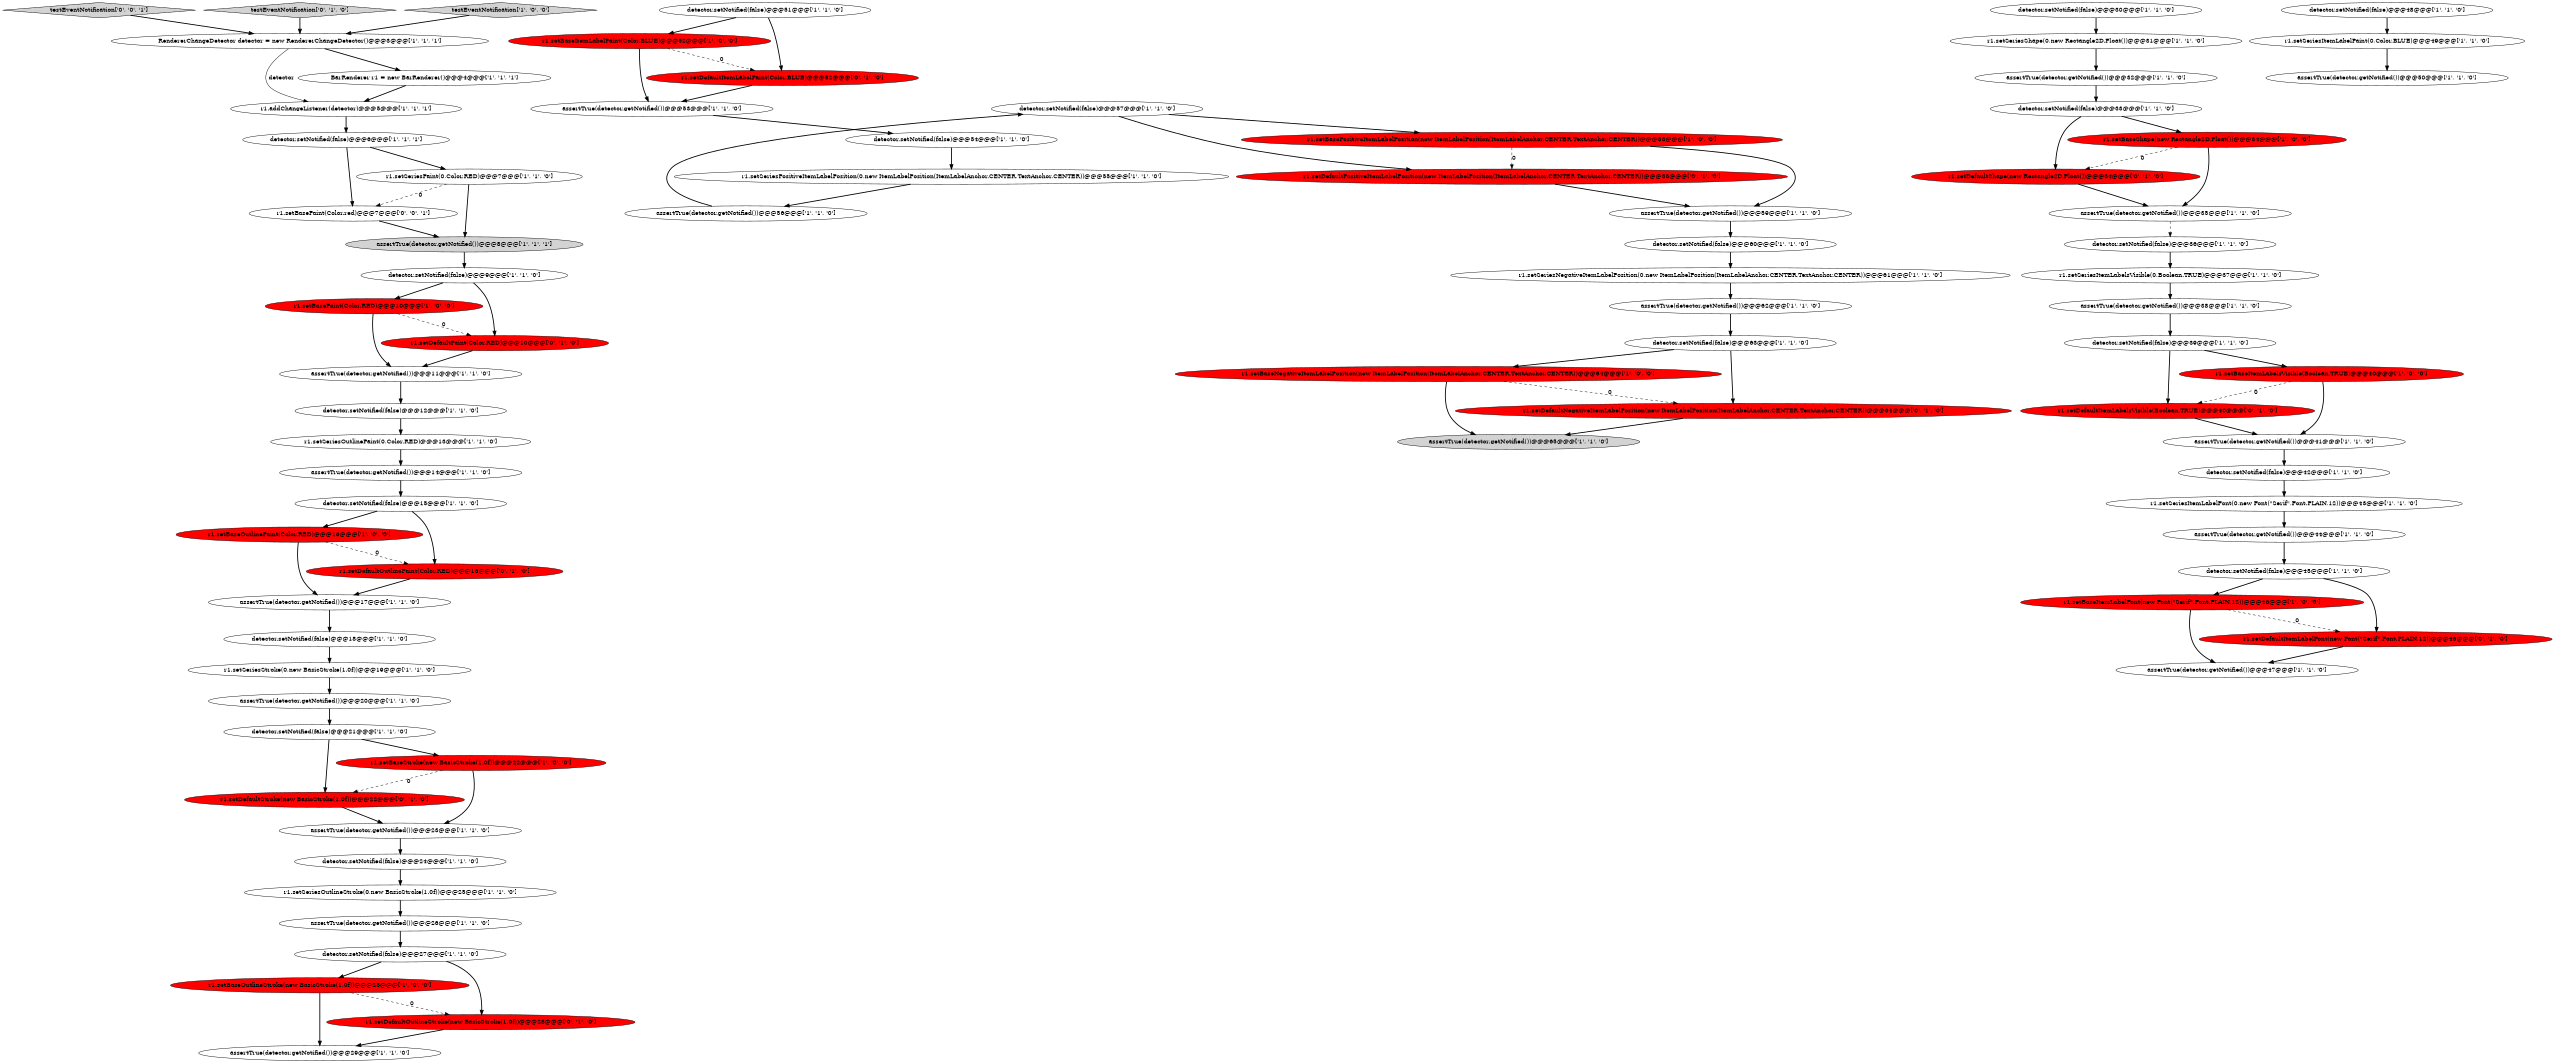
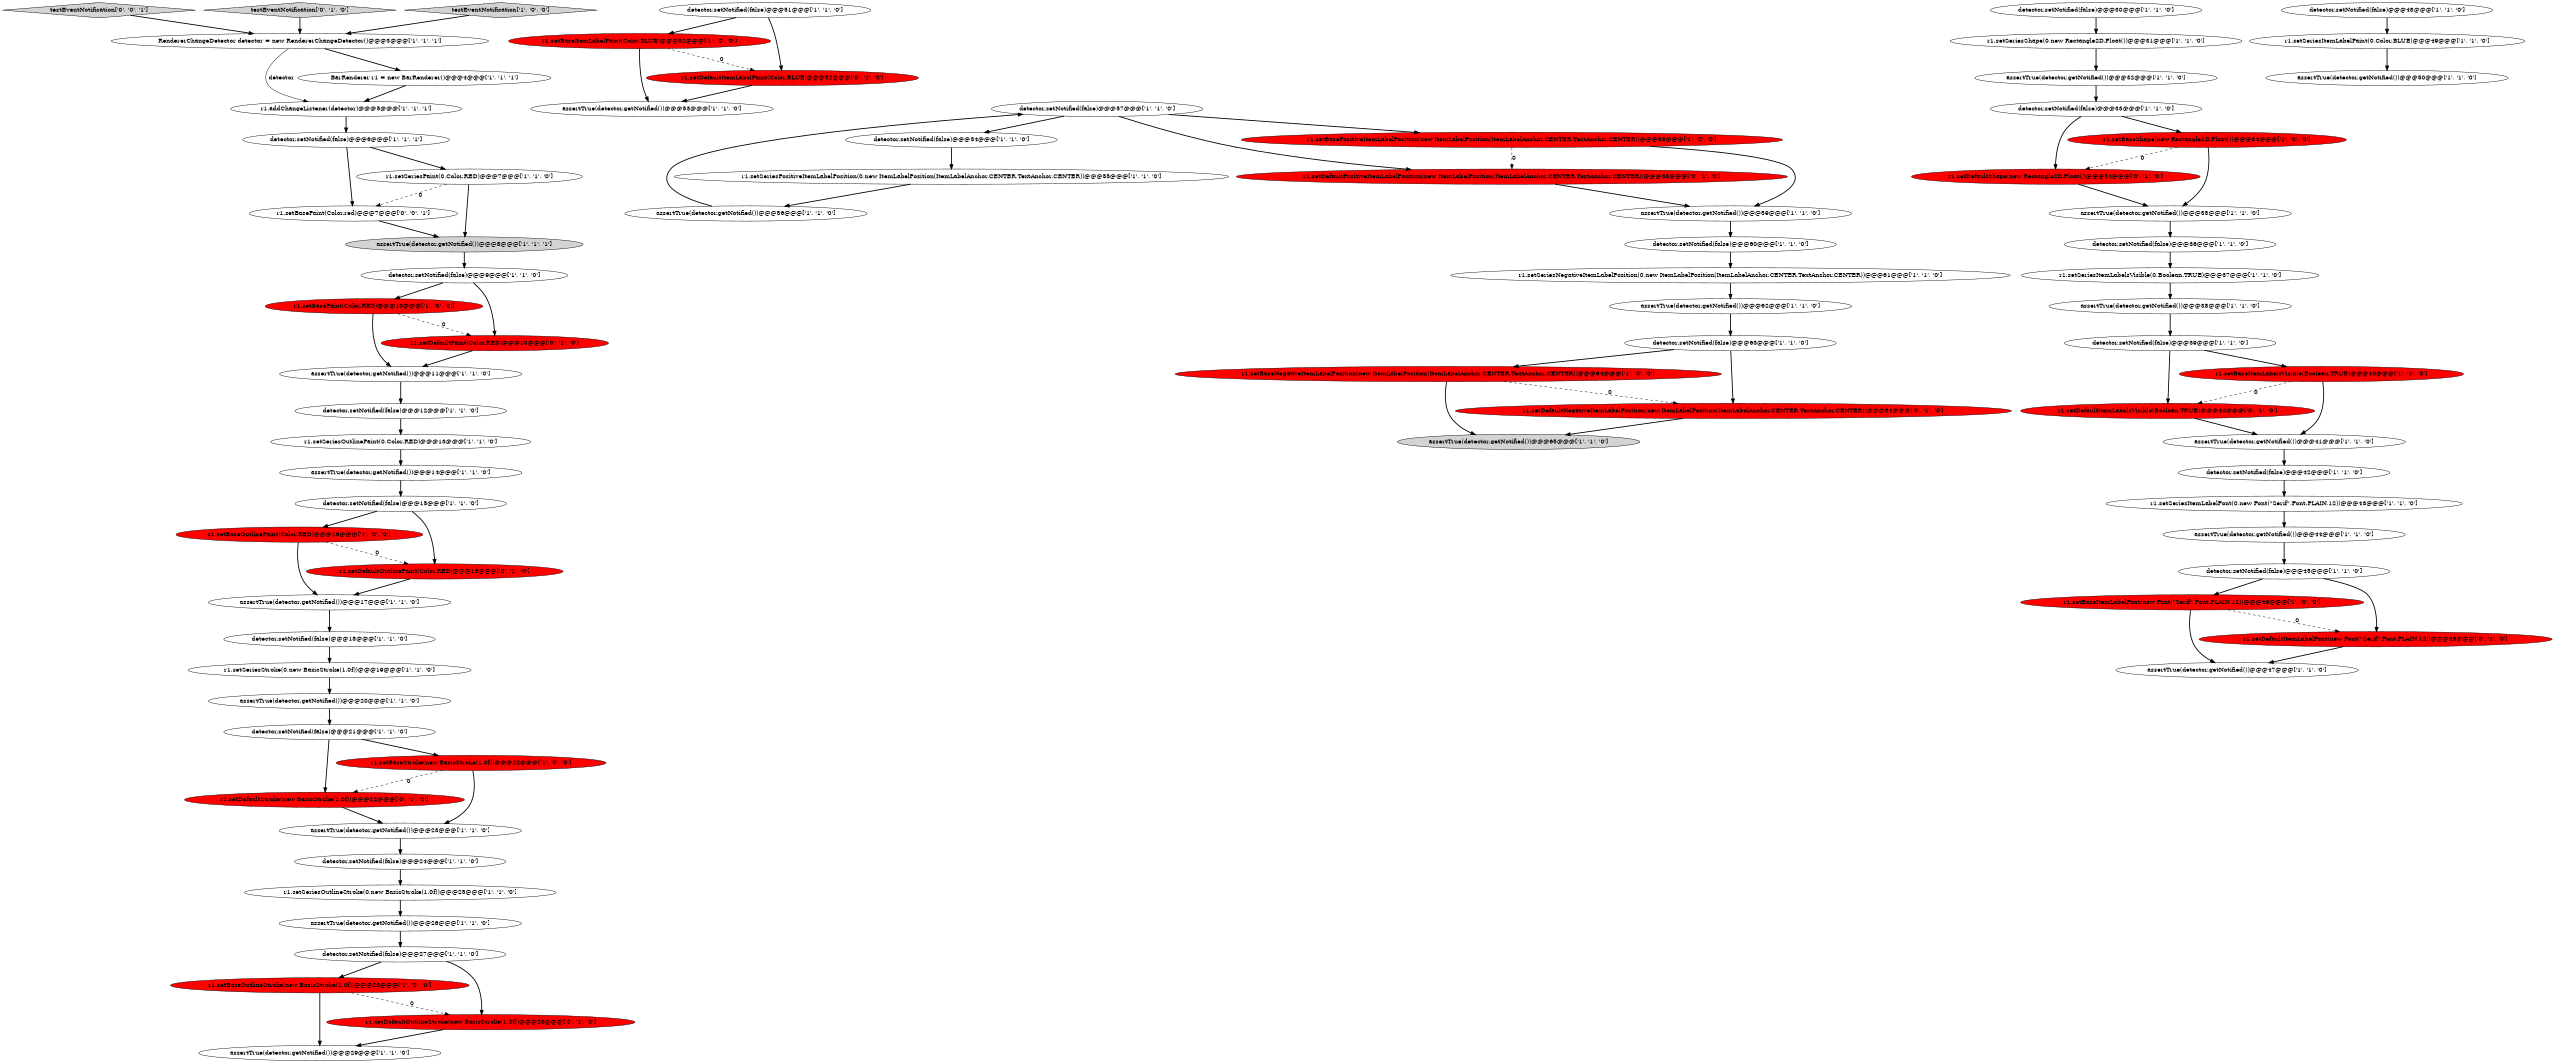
(801, 124) -> (1026, 124)
(2170, 227) -> (2170, 227)
